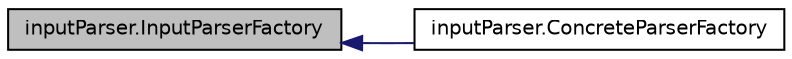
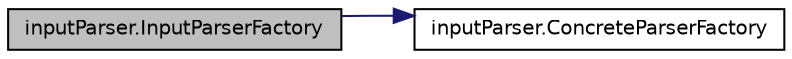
(388, 43) -> (368, 16)
